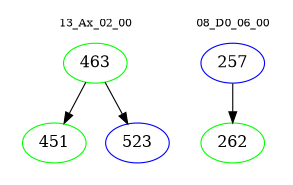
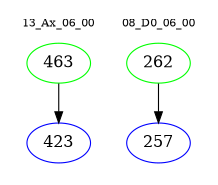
(96, 24) -> (59, 24)
(233, 98) -> (158, 98)
(54, 143) -> none
(137, 143) -> (59, 143)
